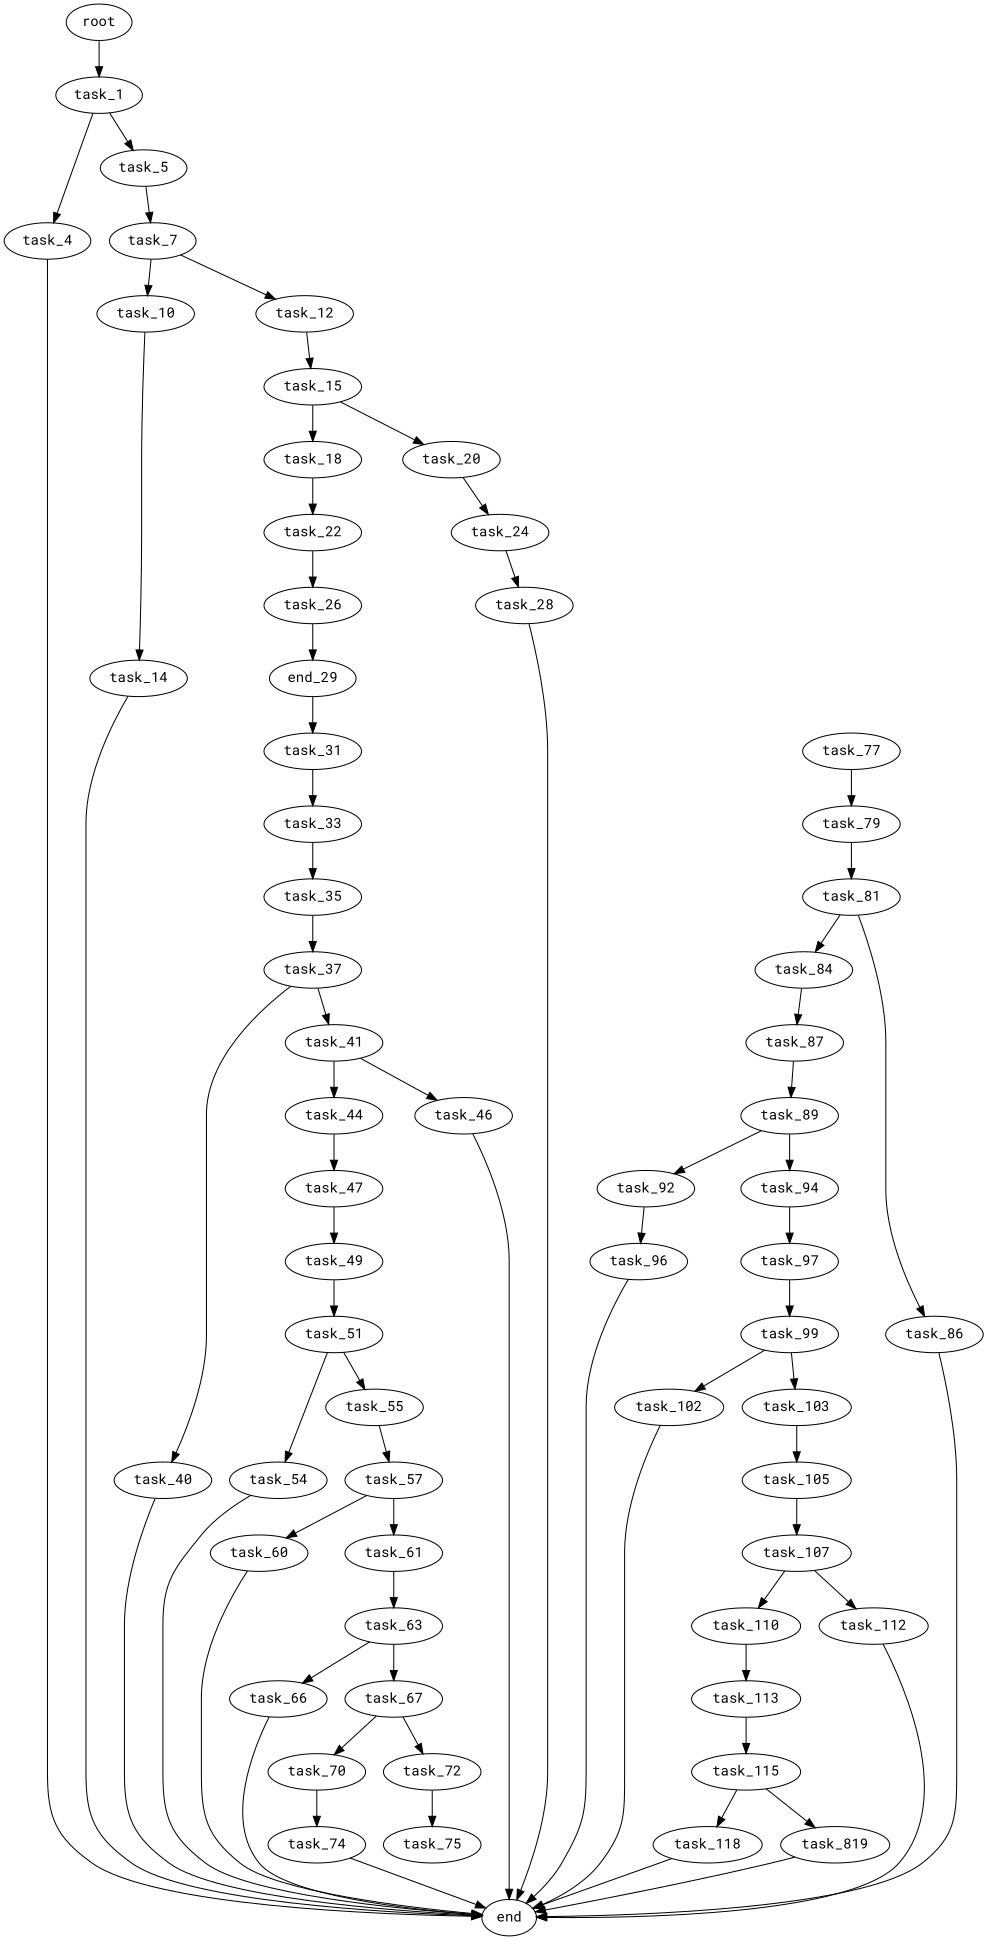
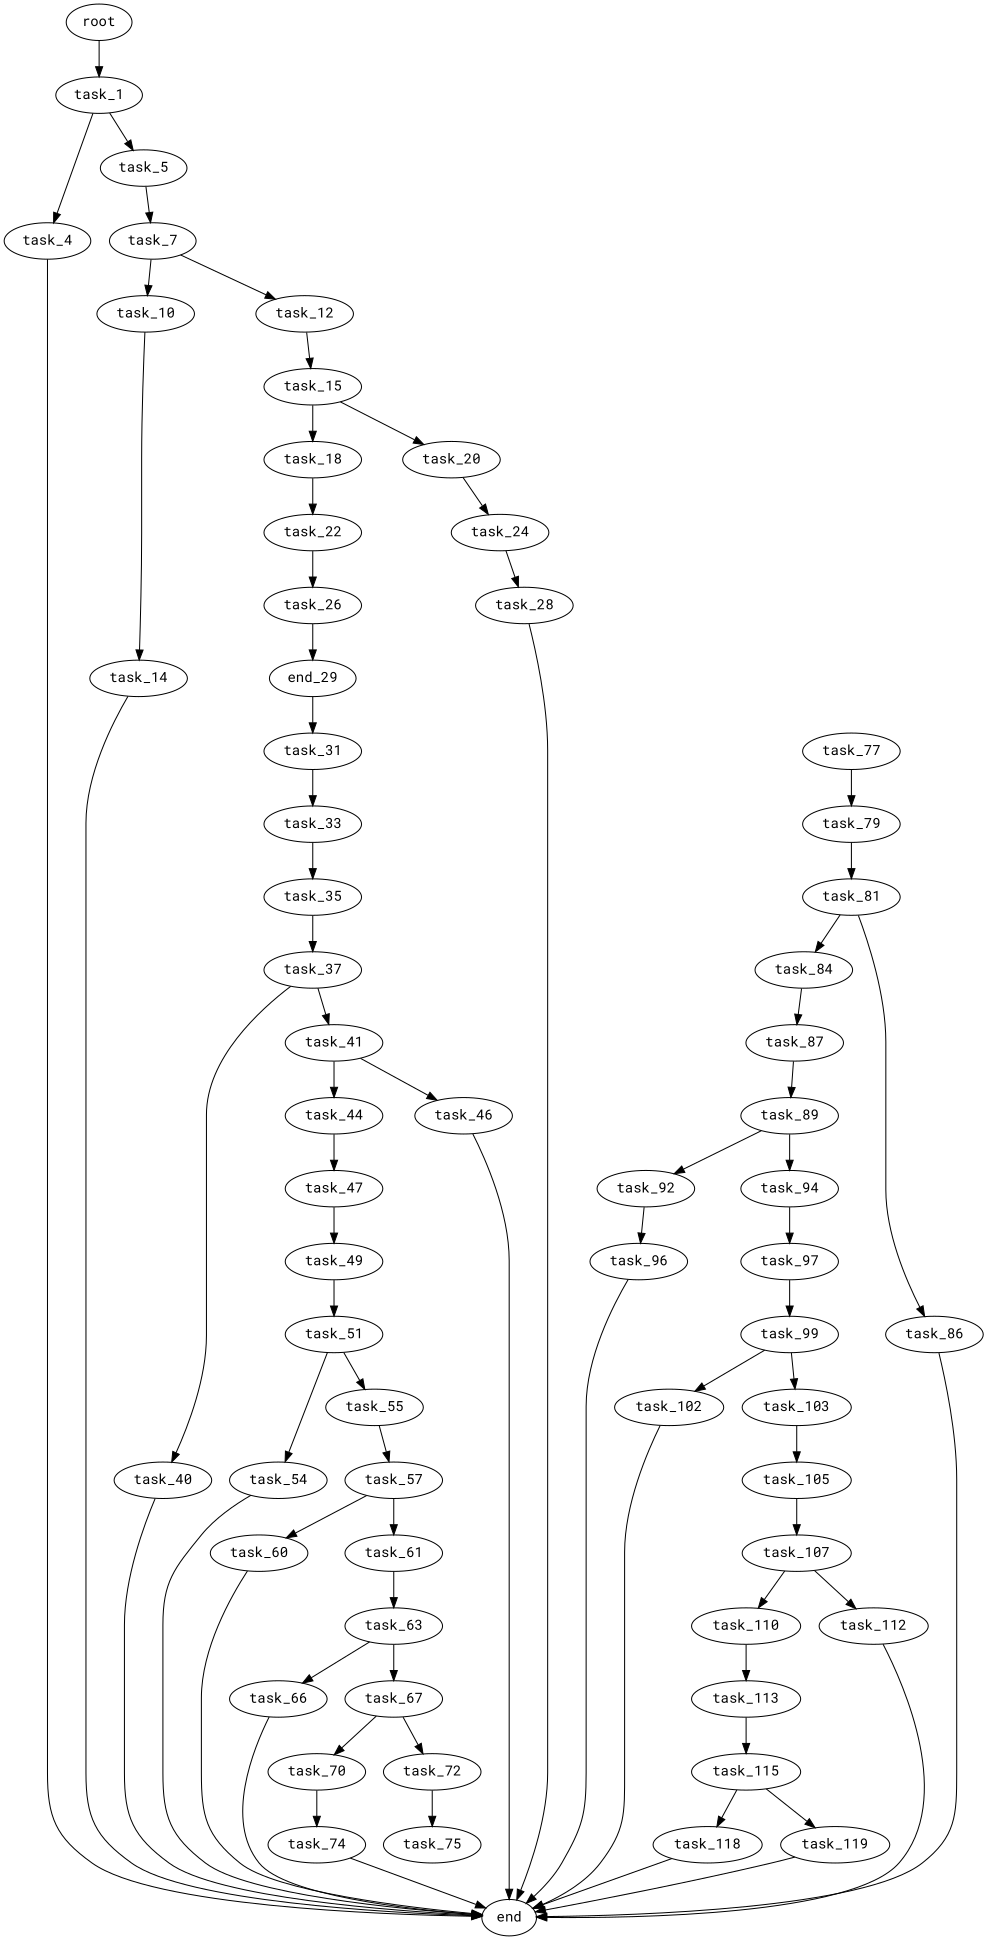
(835, 1845) -> (835, 1845)
